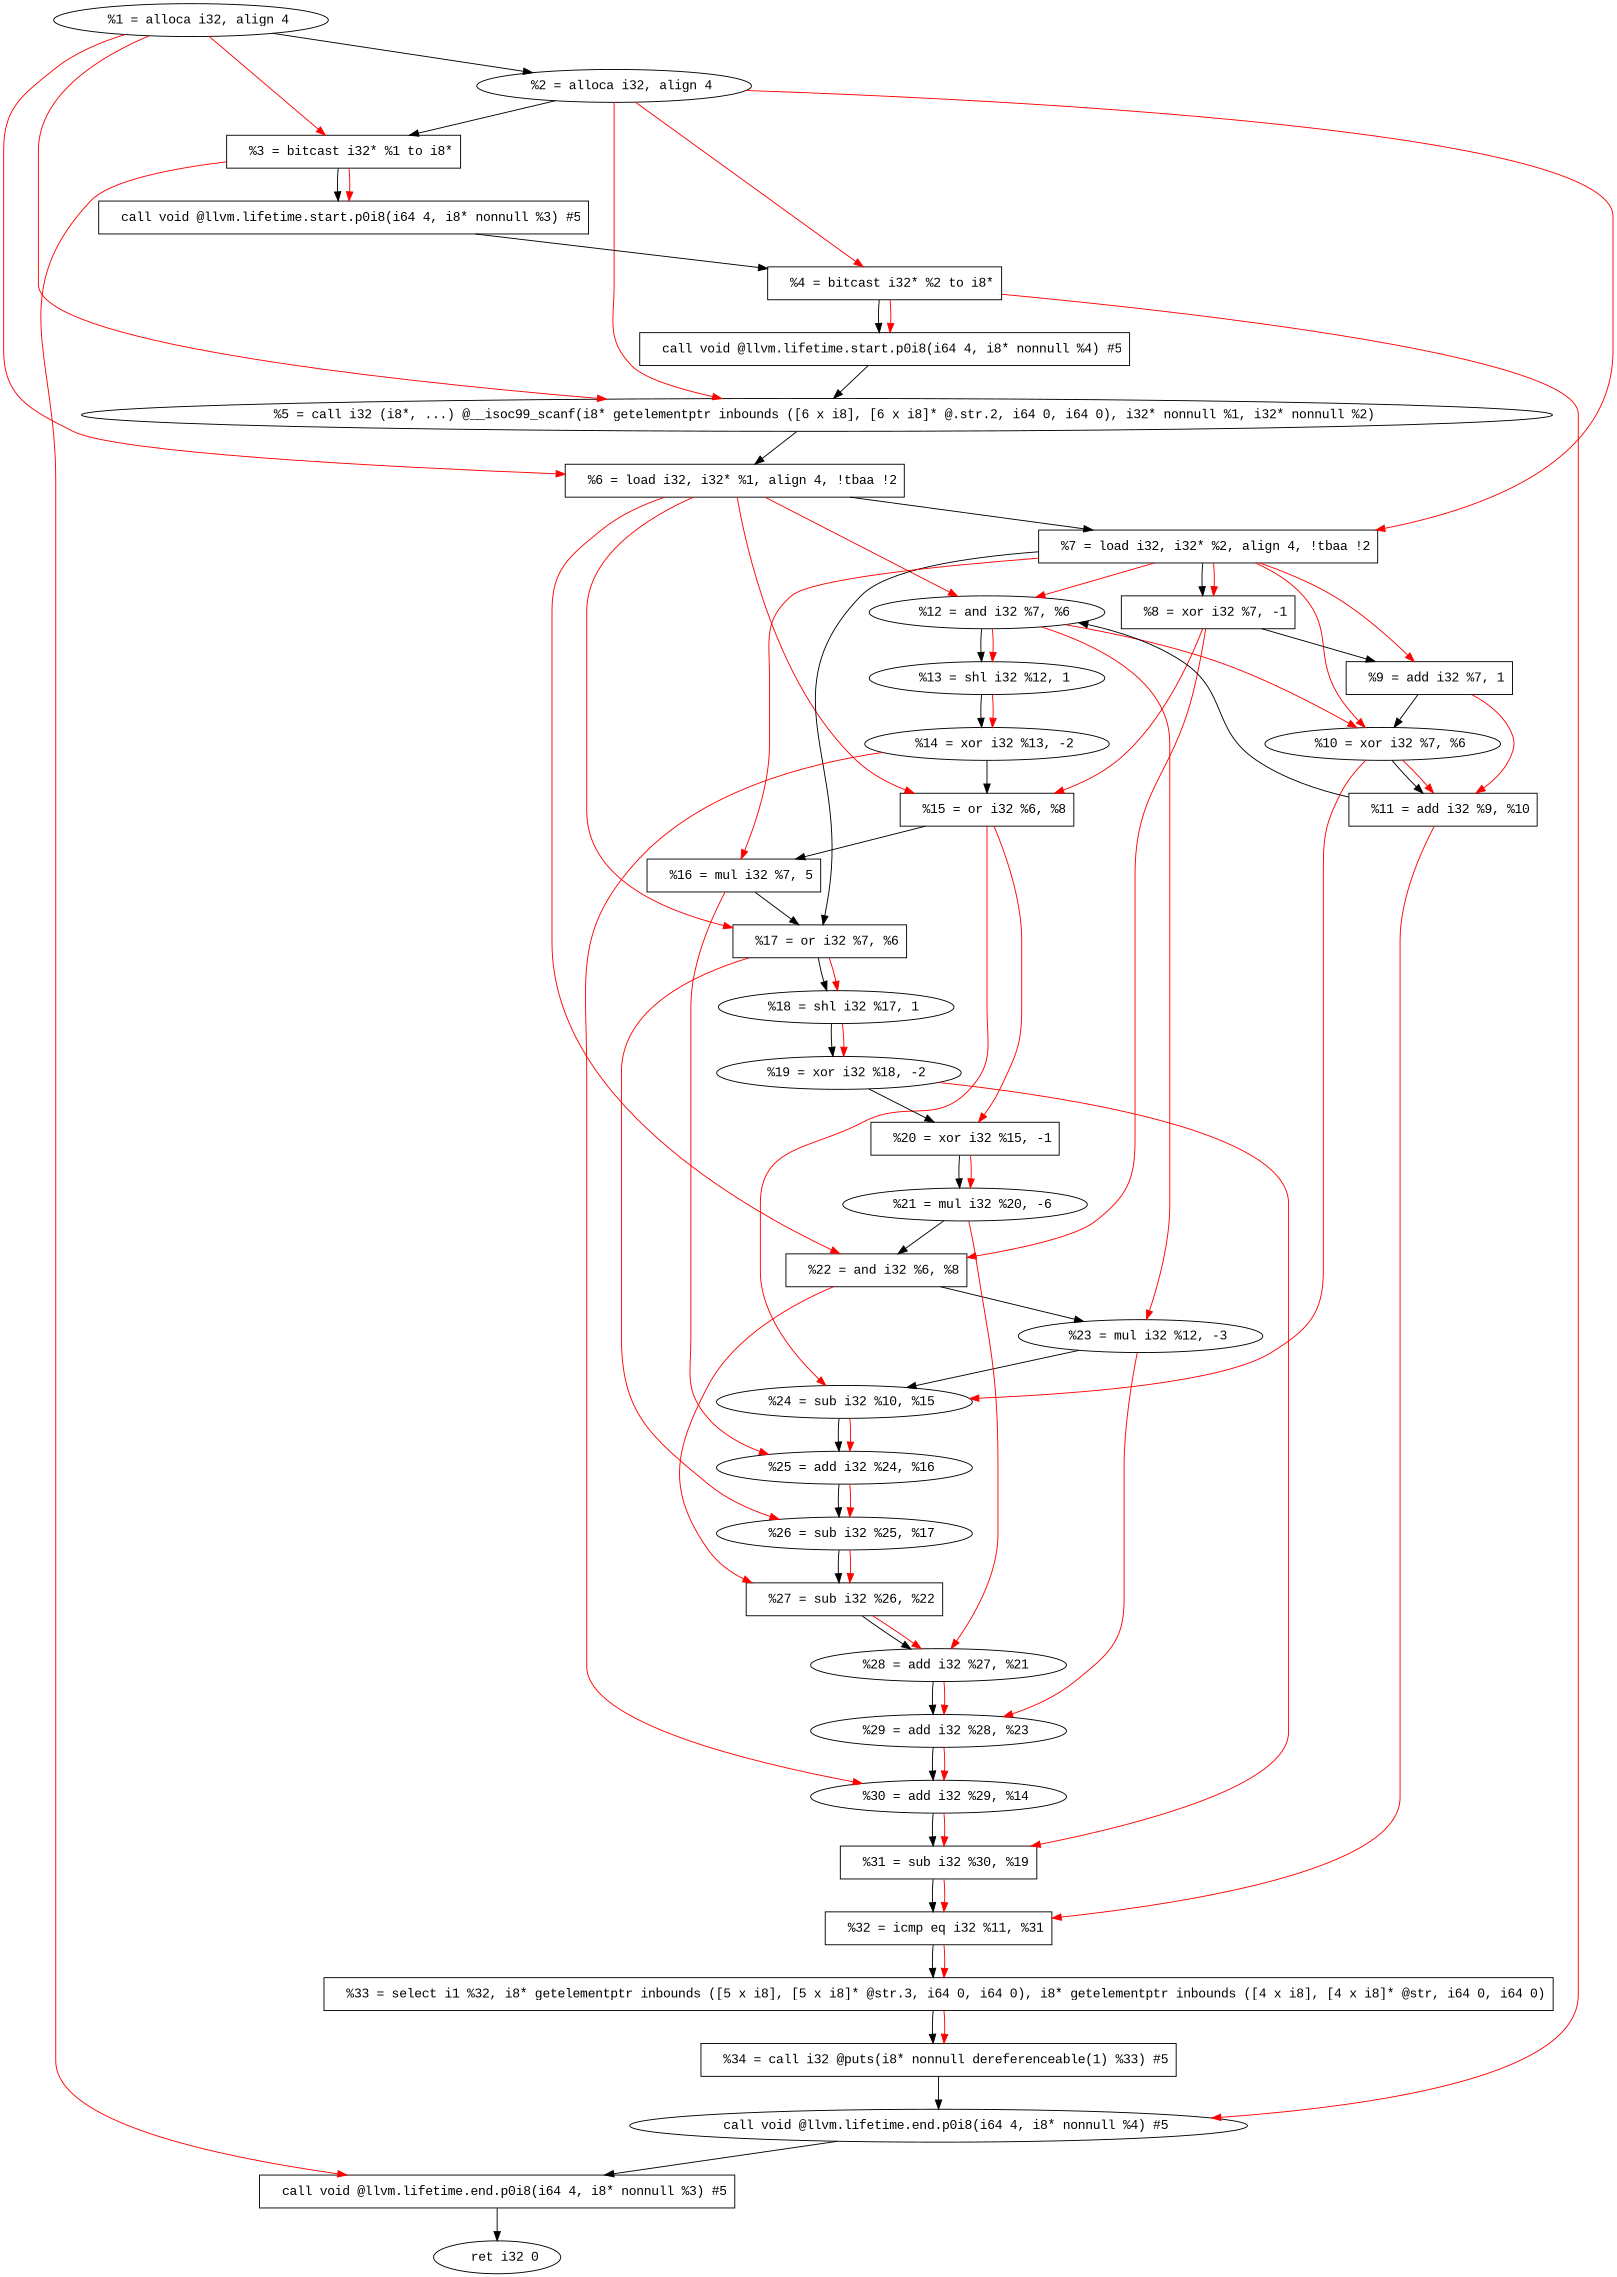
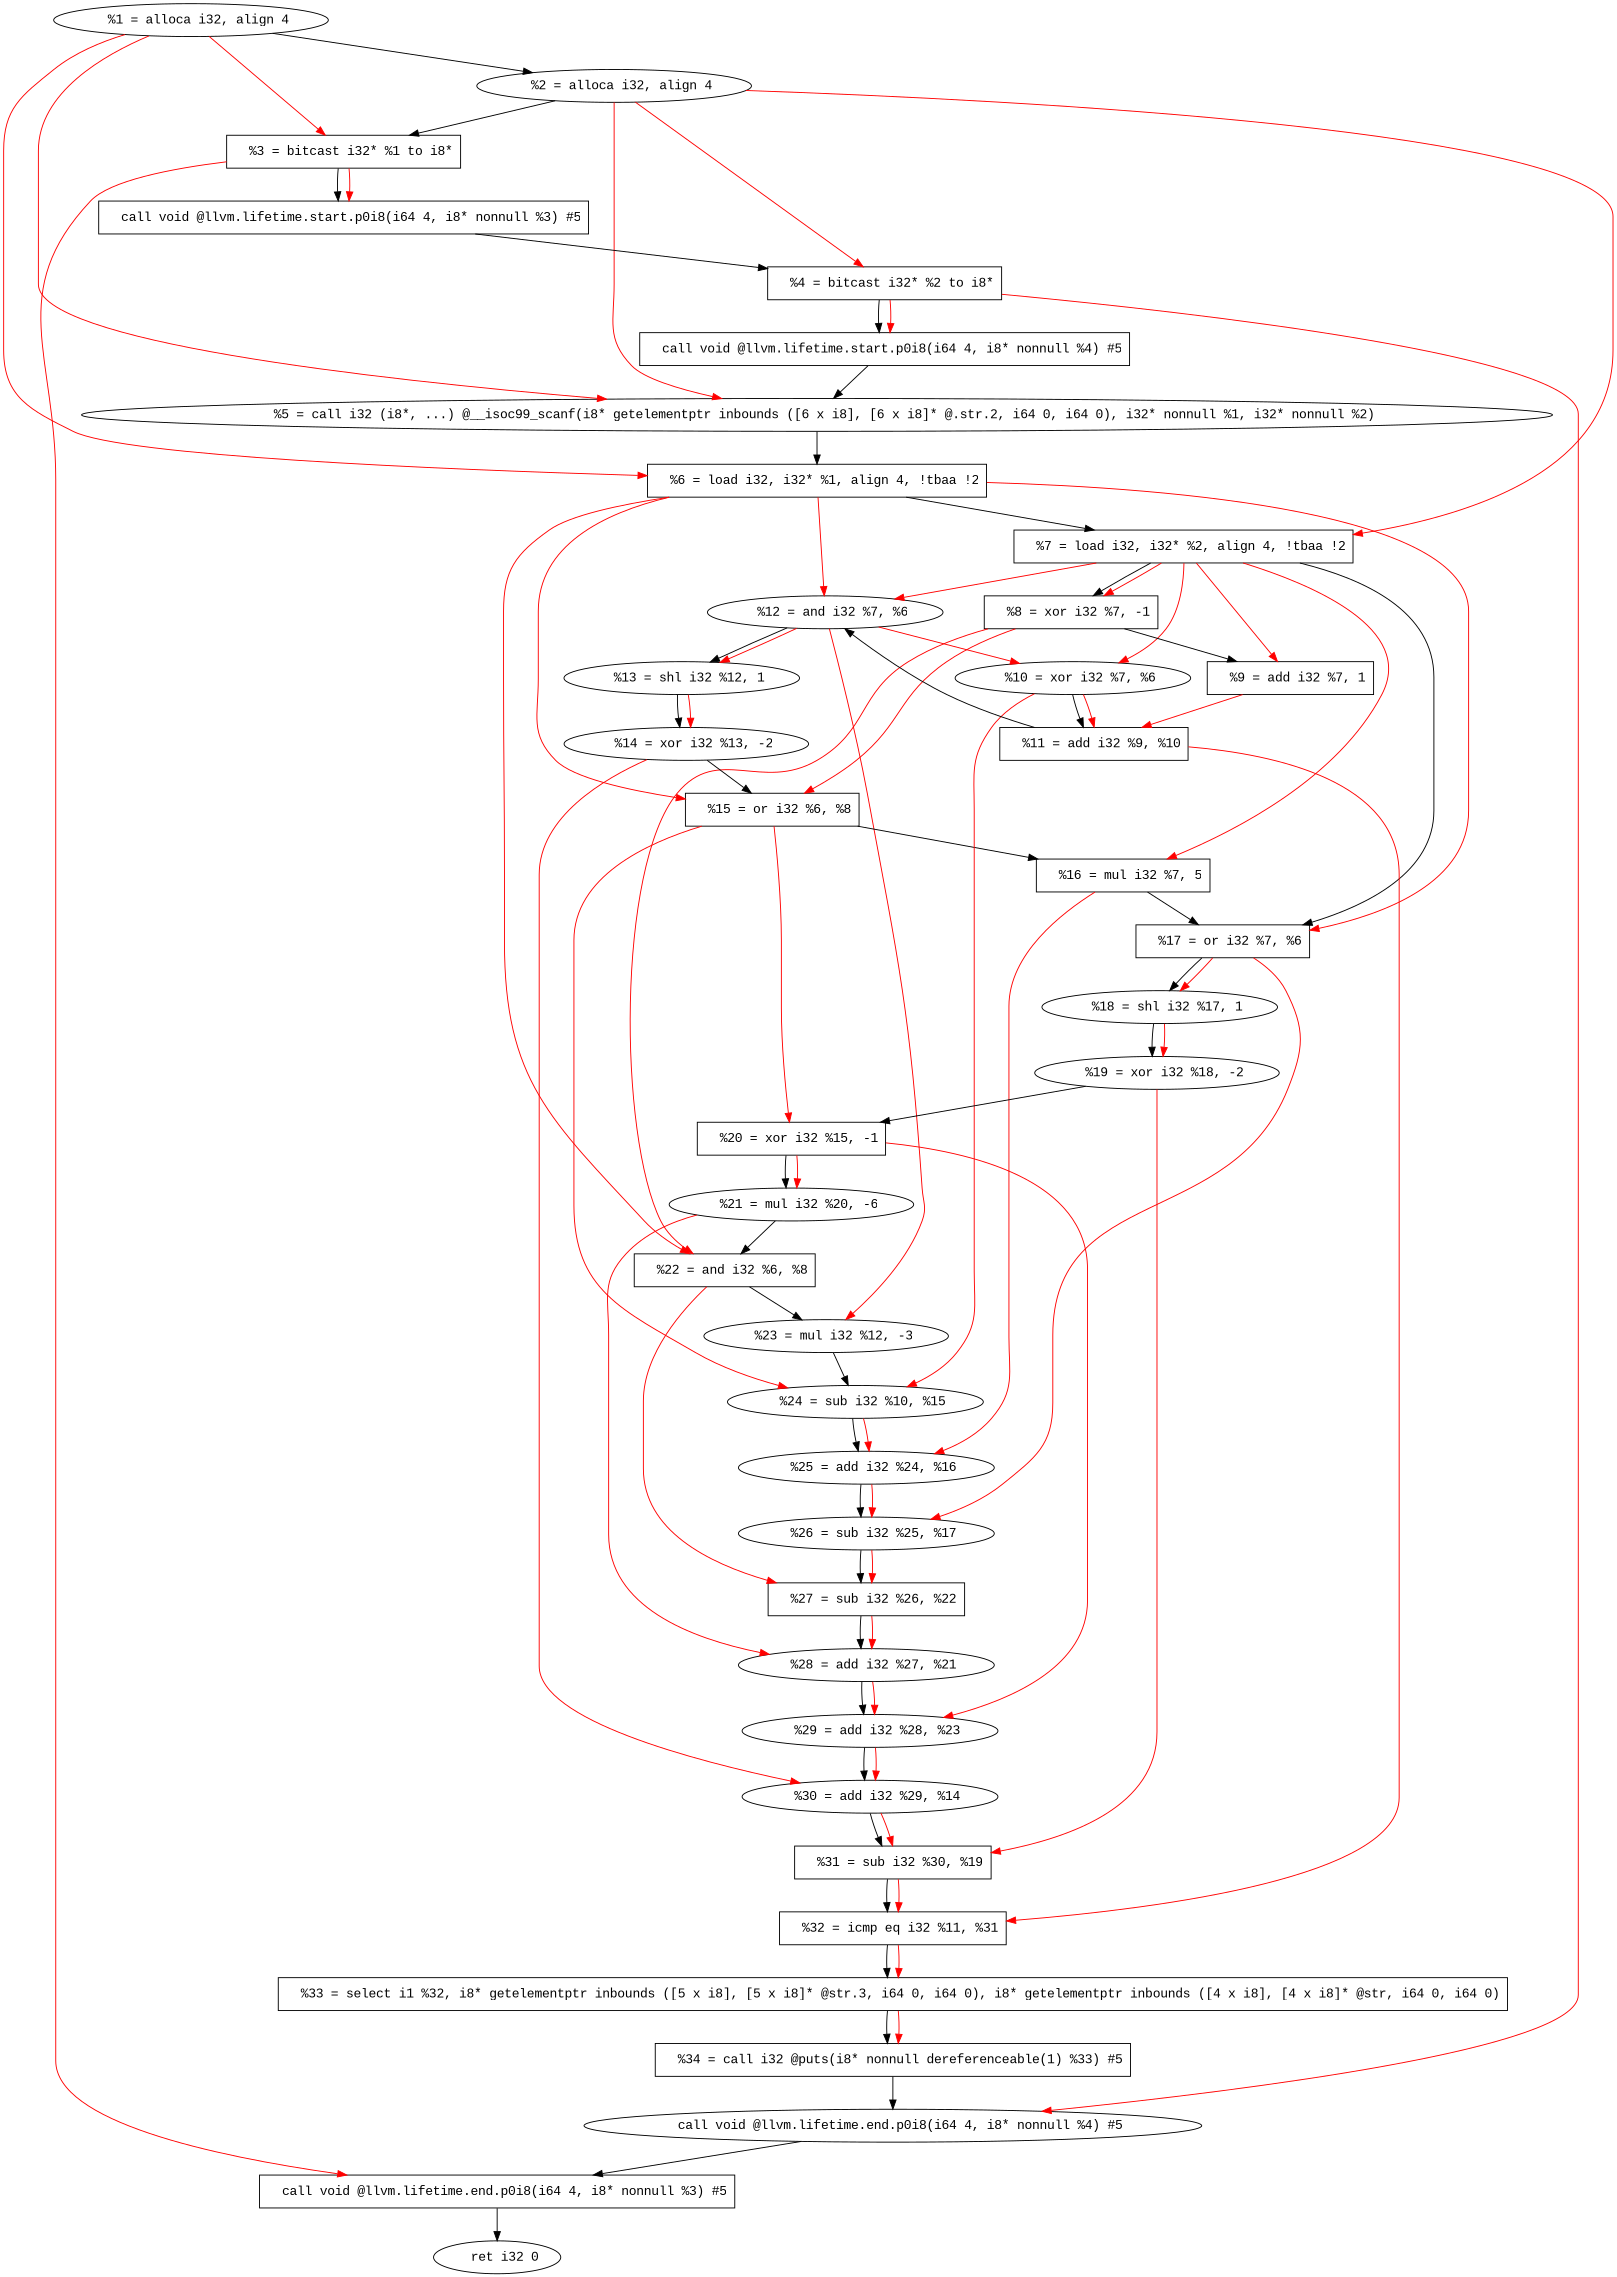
(1409, 707) -> none
(1124, 1561) -> (1088, 1400)
